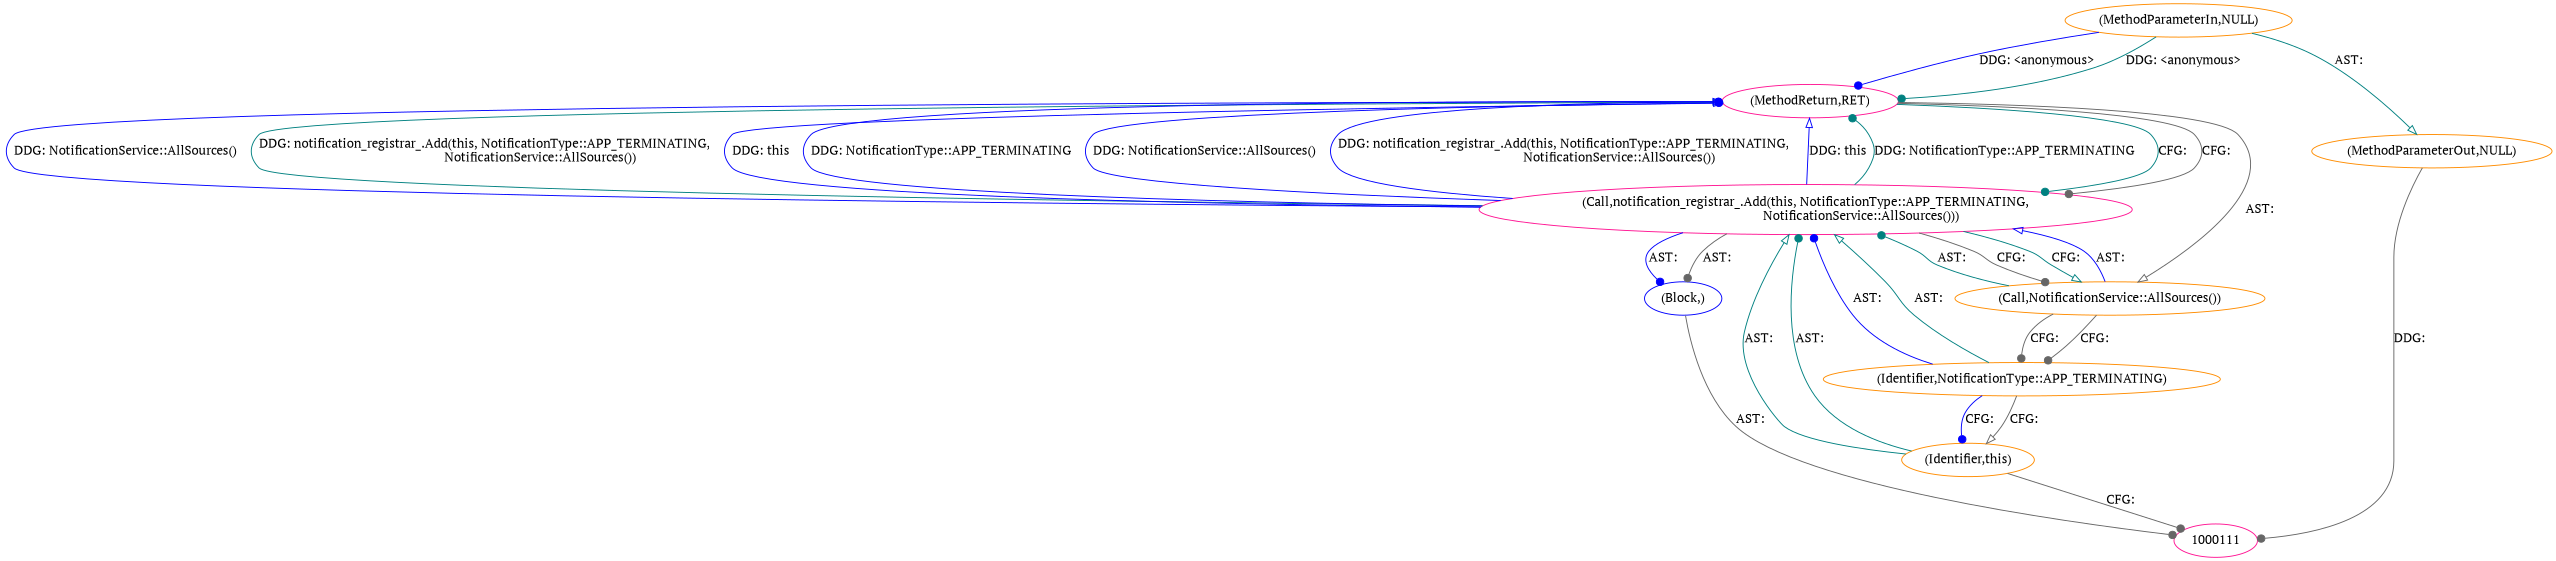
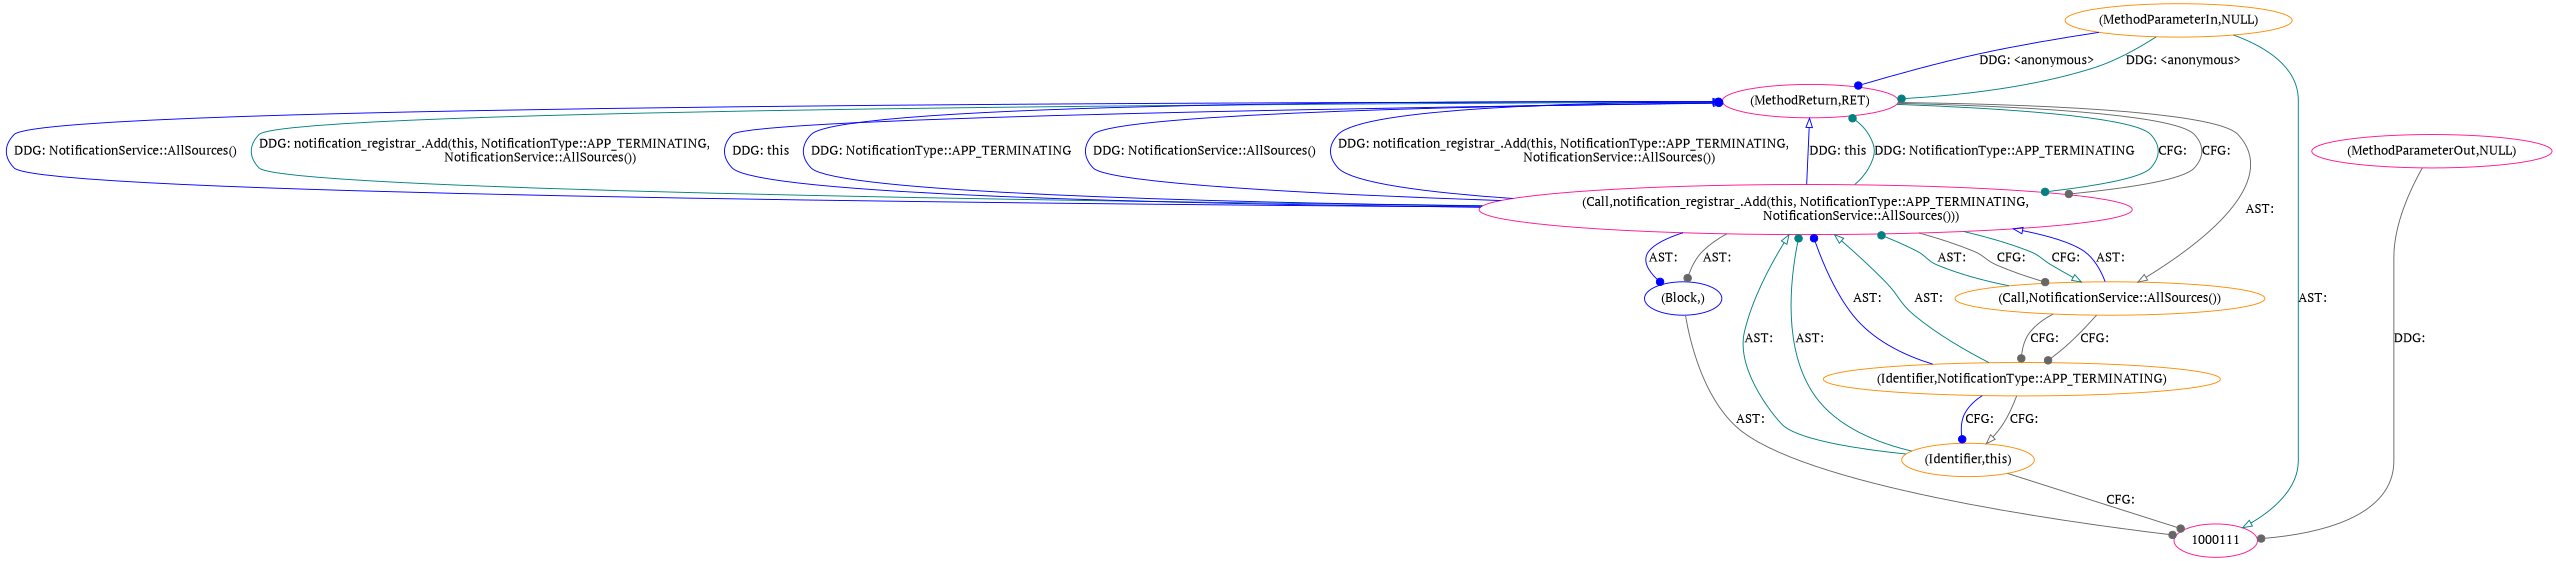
(2338, 69) -> (2298, 272)
(2432, 151) -> (2432, 151)
